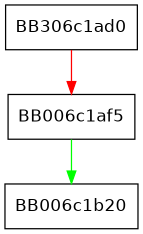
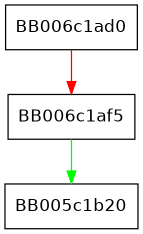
(71, 27) -> (71, 27)
(71, 206) -> (71, 206)
